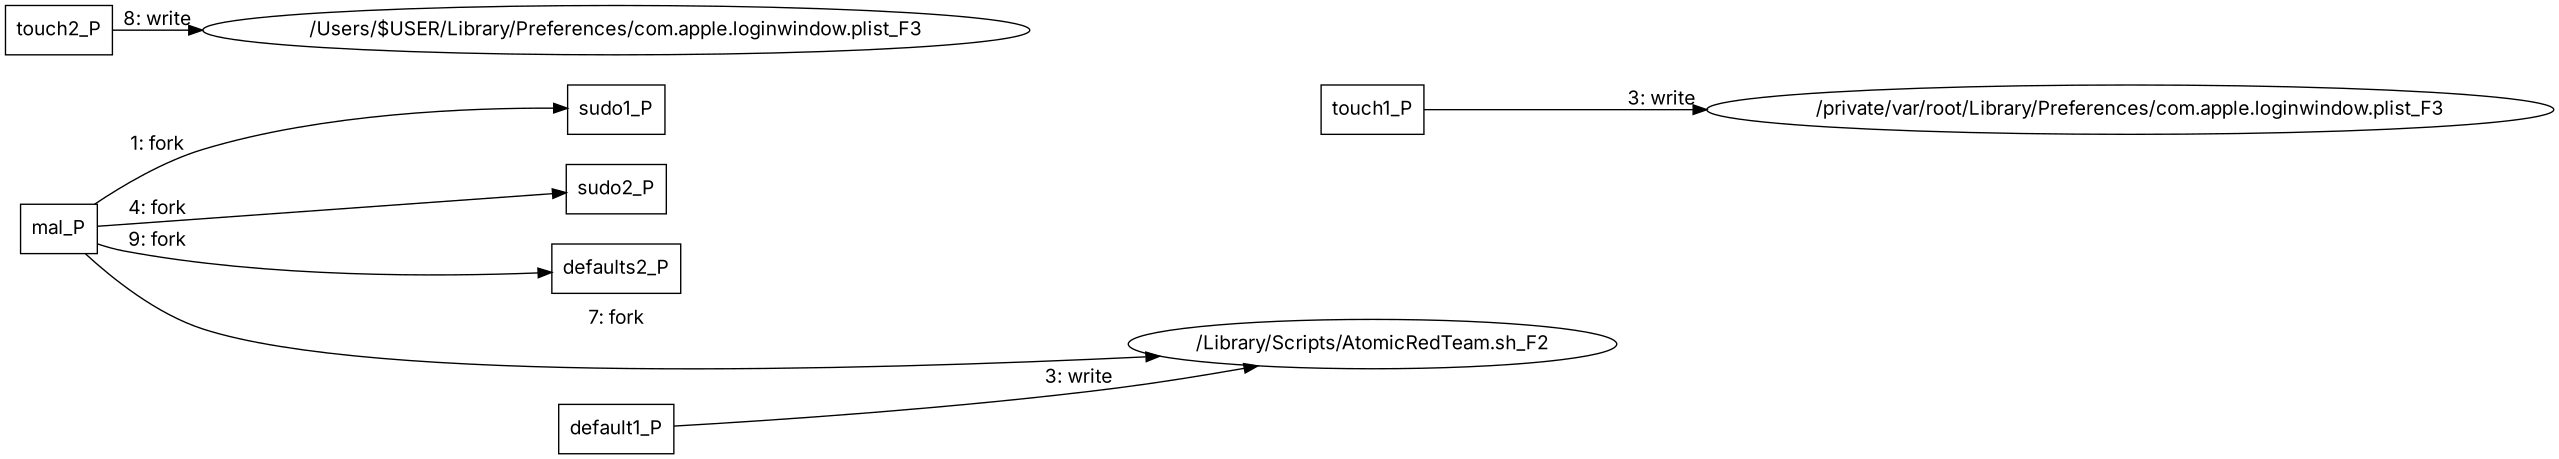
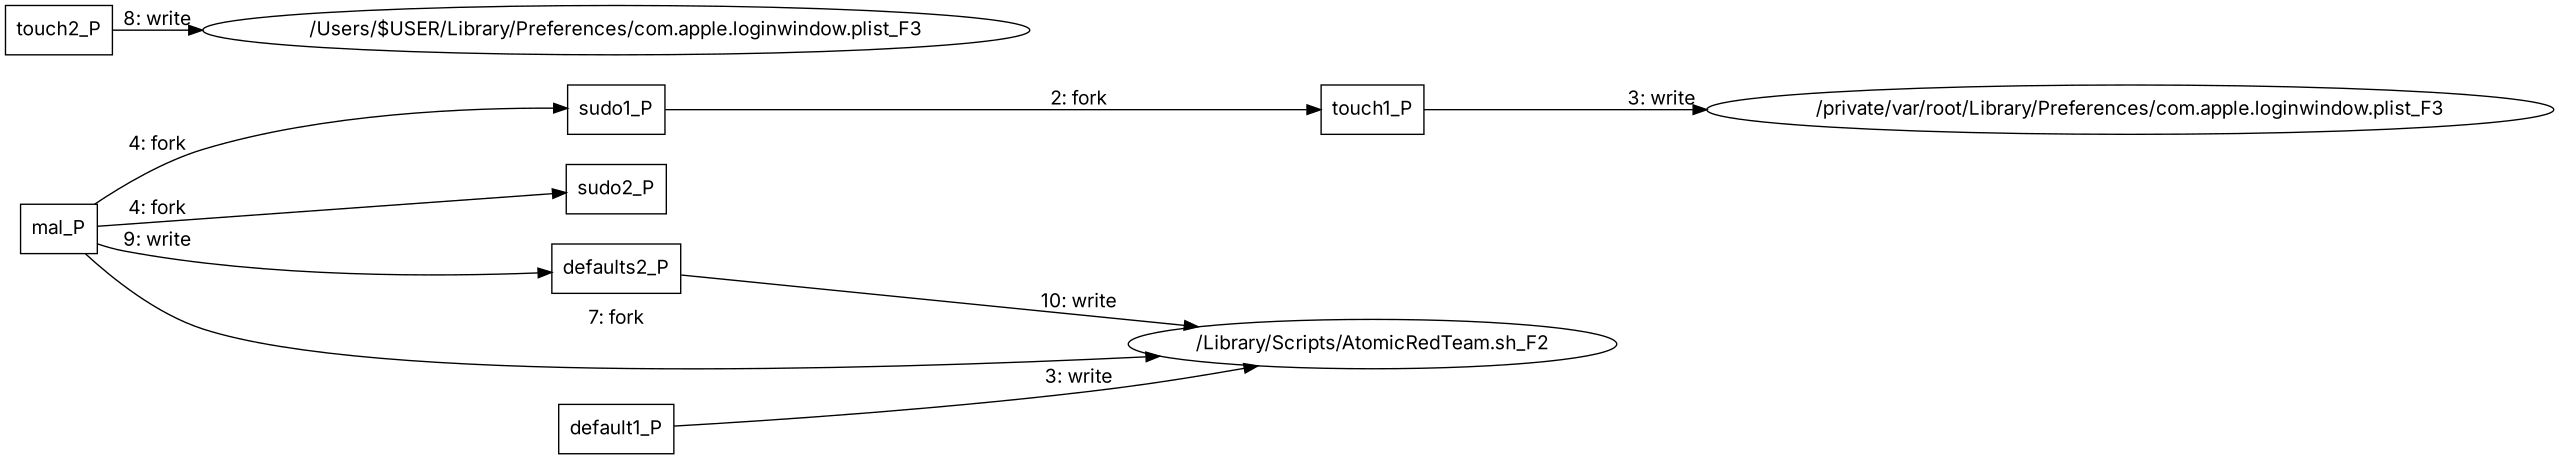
none -> (986, 110)
(158, 145) -> (158, 145)
(158, 241) -> (158, 241)
none -> (933, 300)
